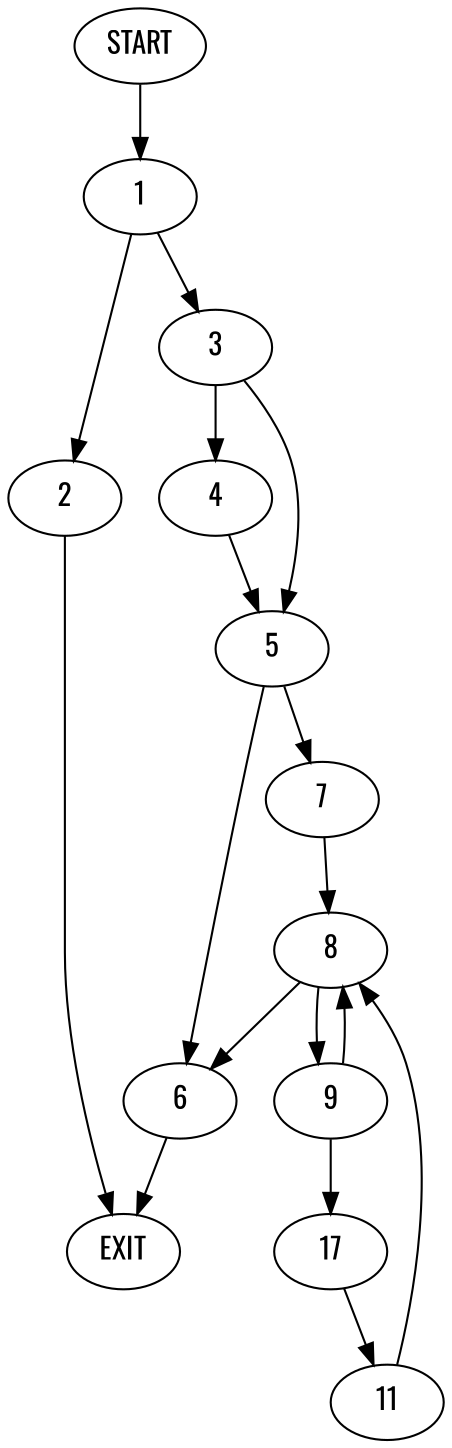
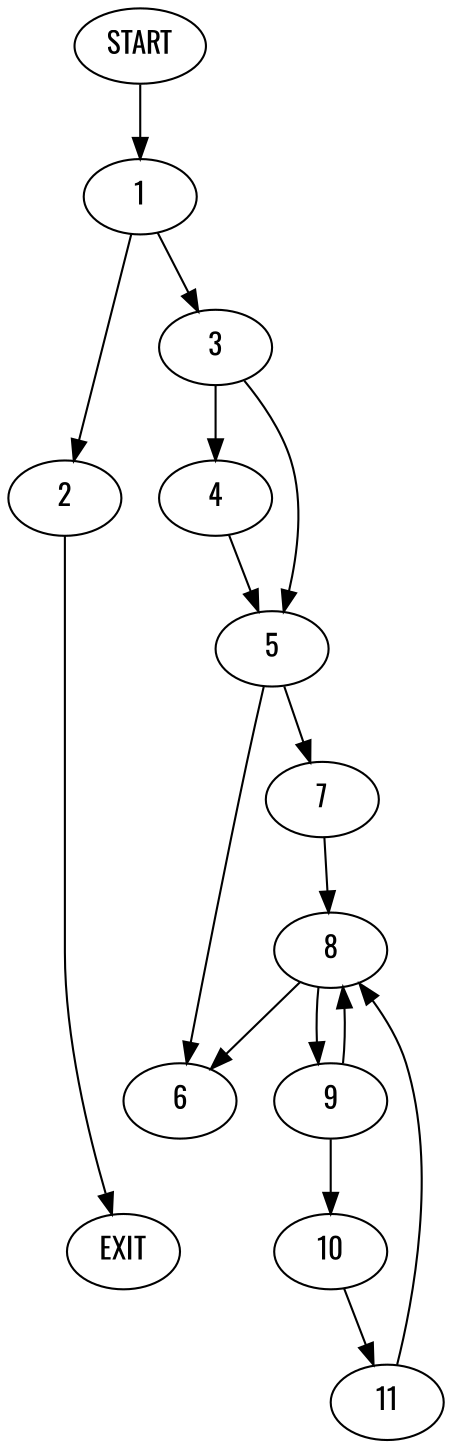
(156, 1166) -> none
(331, 1252) -> (331, 1252)
